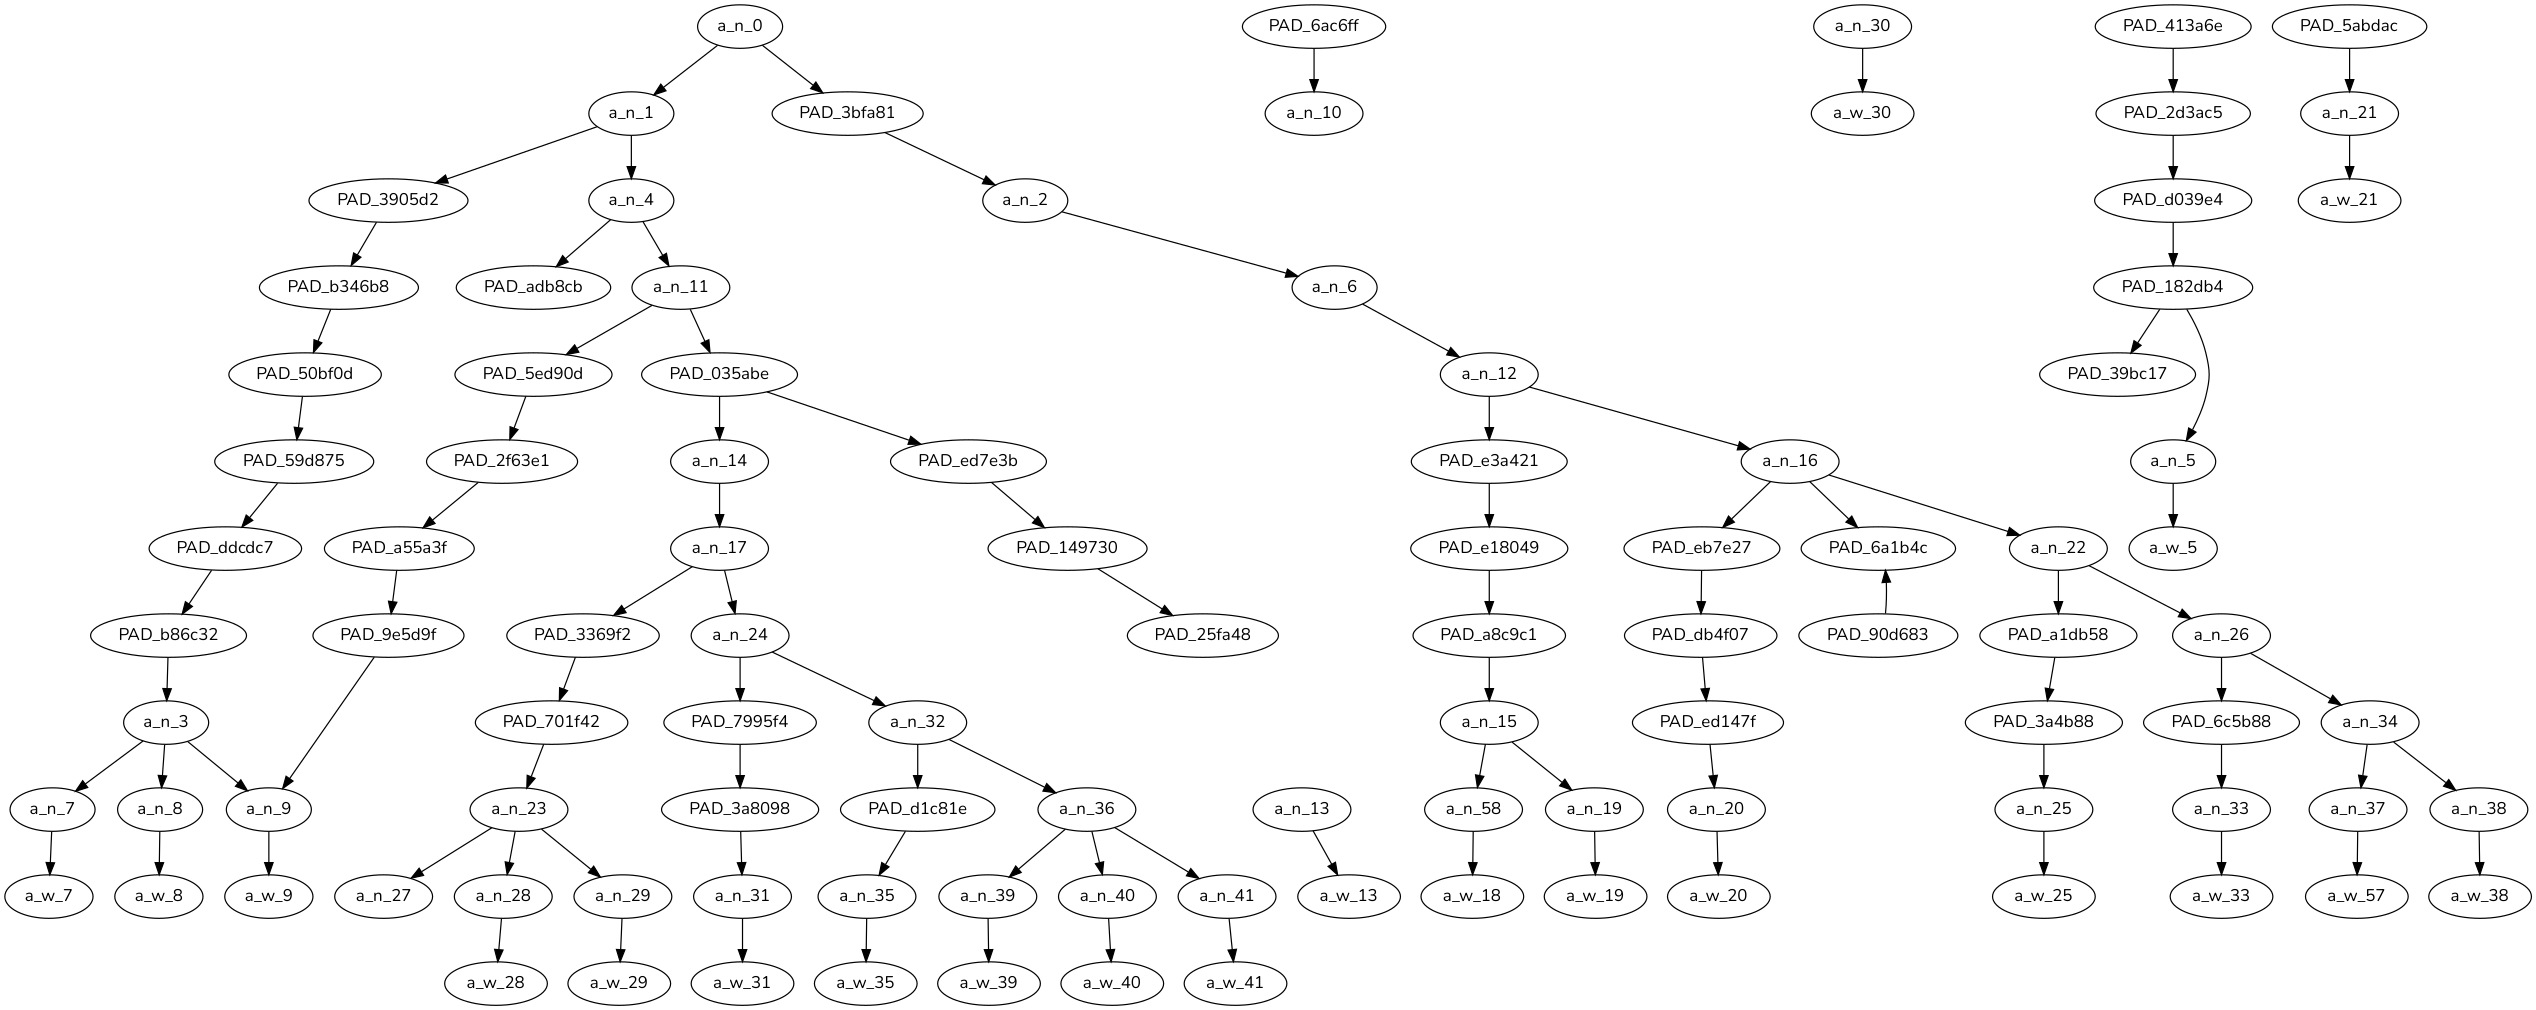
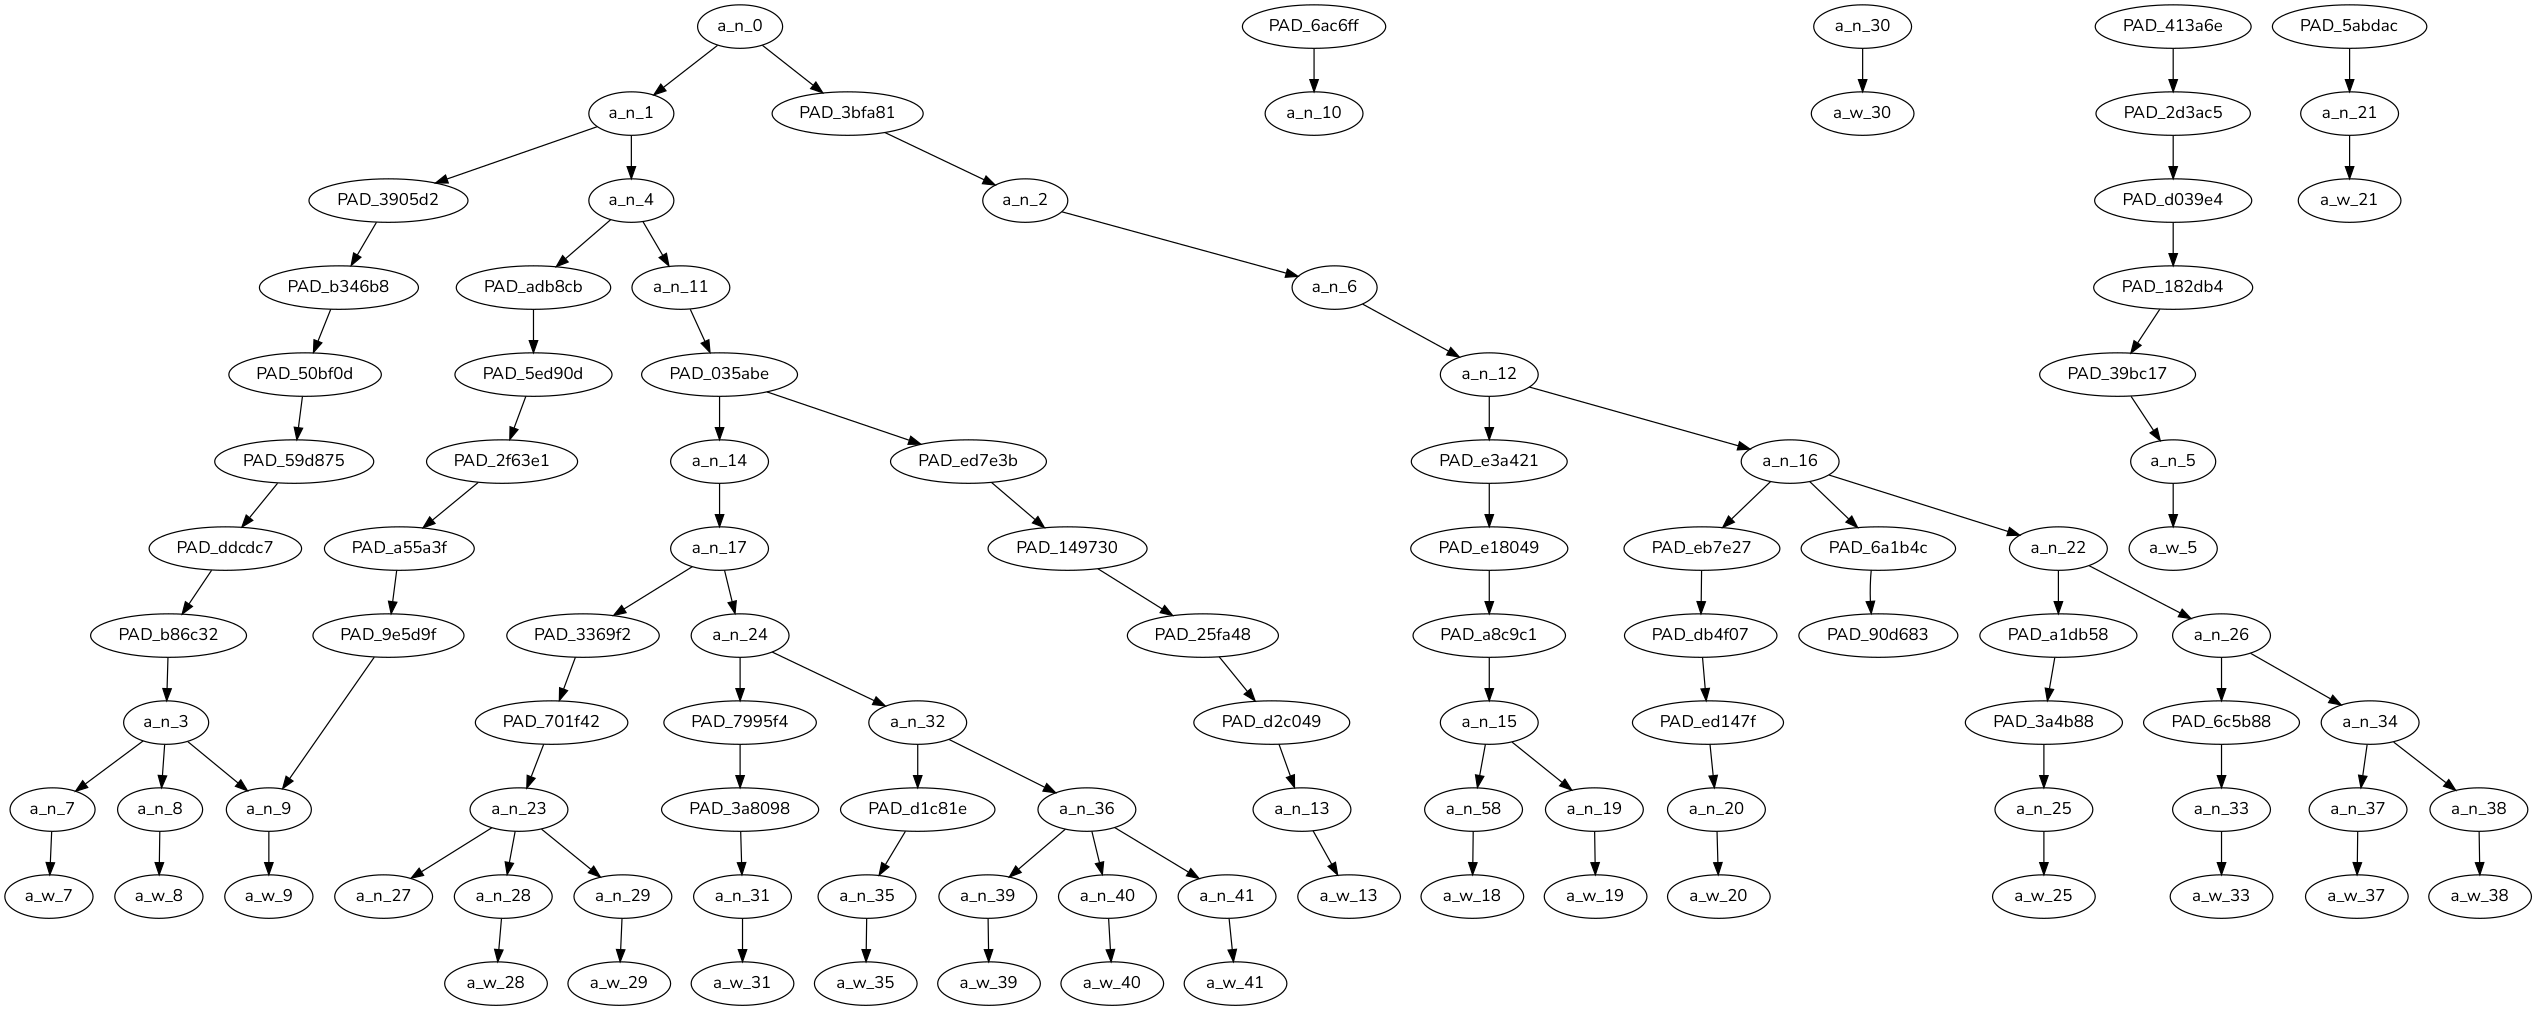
(615, 327) -> (533, 325)
(2209, 369) -> (2142, 413)
(1886, 598) -> (1870, 586)
none -> (1272, 723)
(2357, 897) -> (2357, 897)
